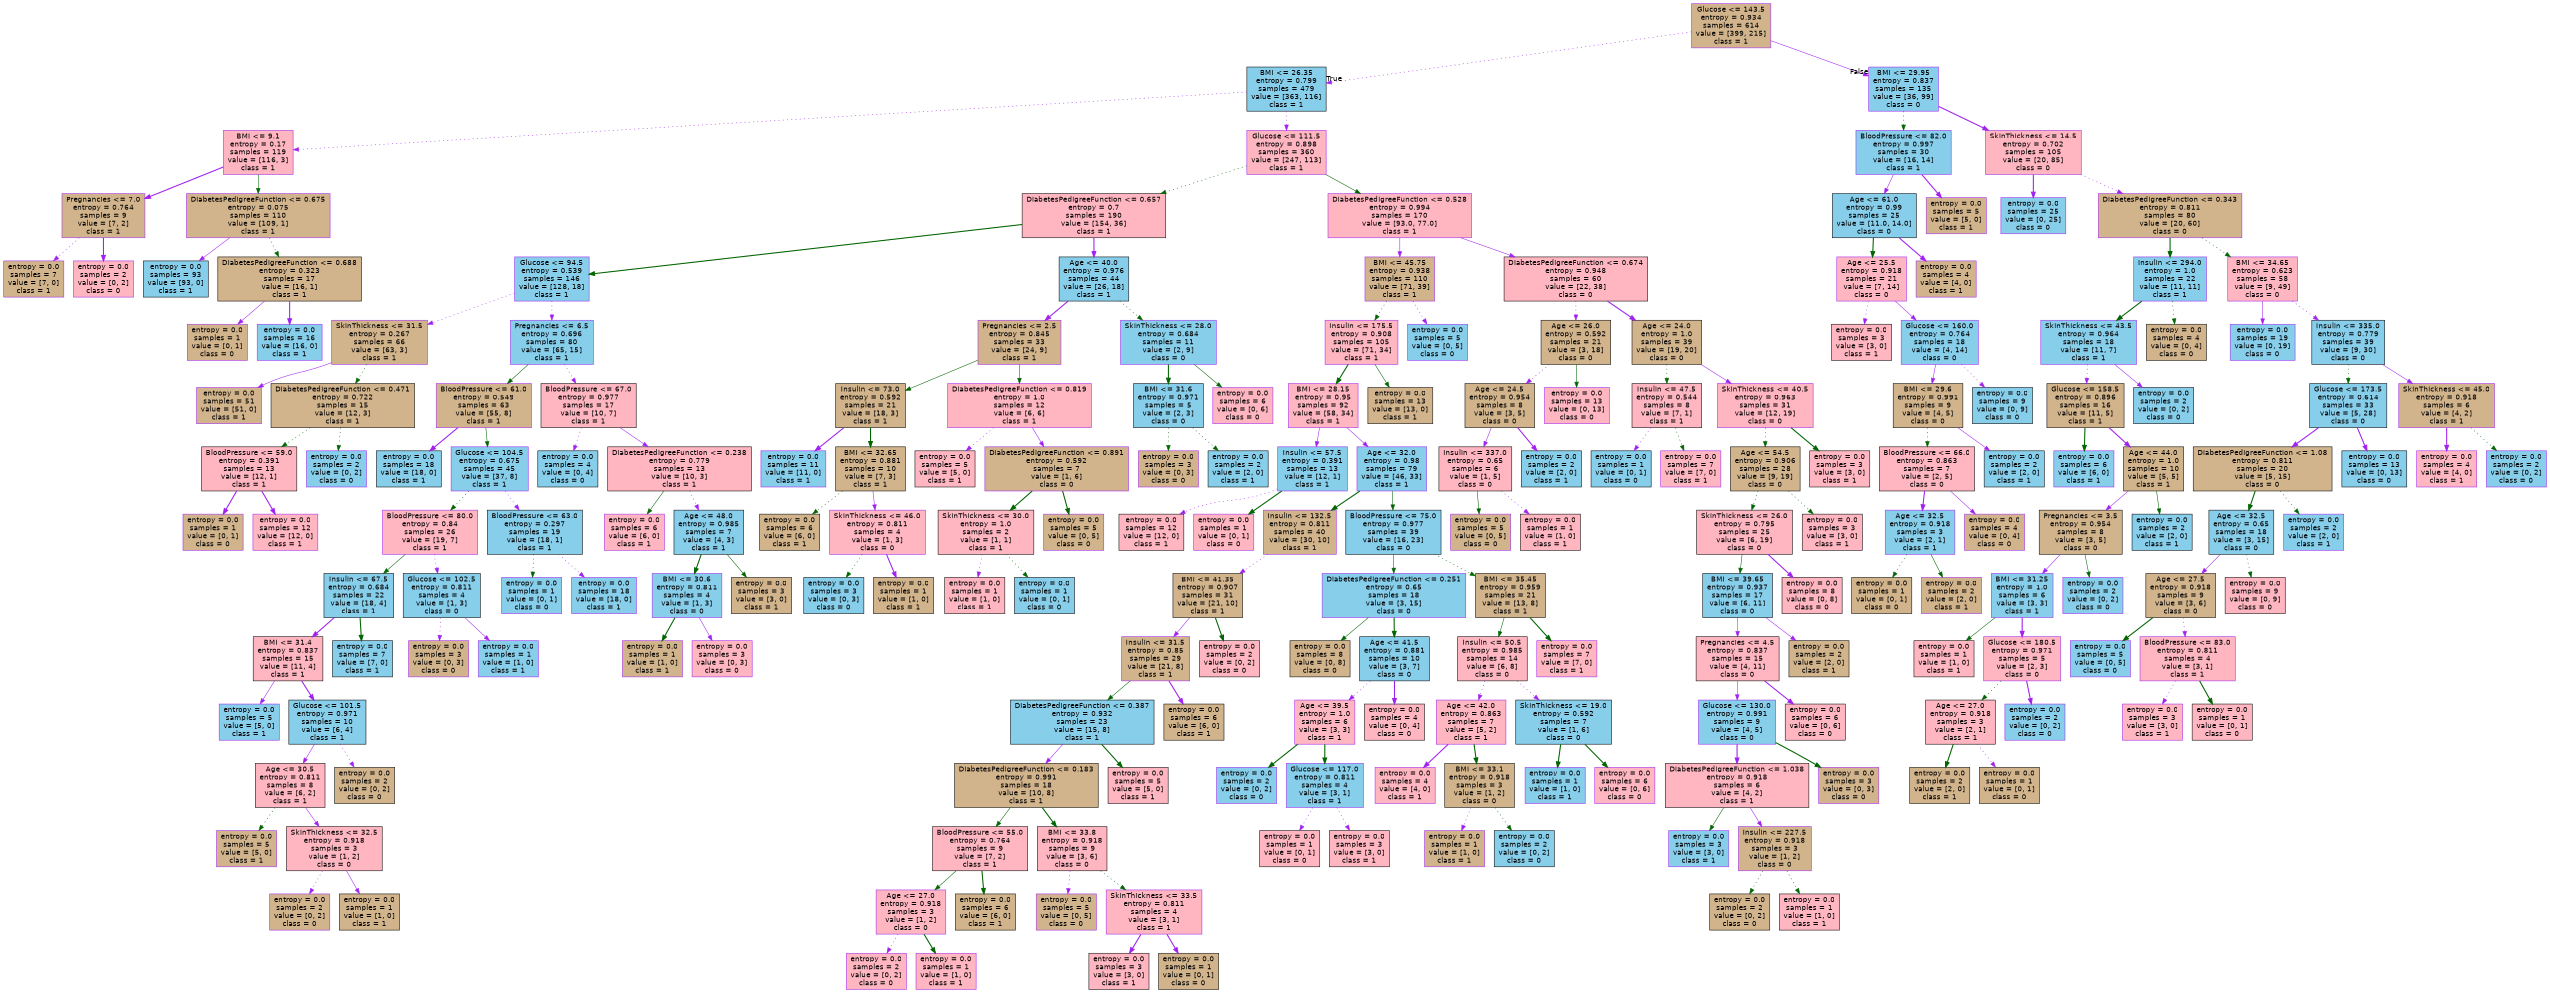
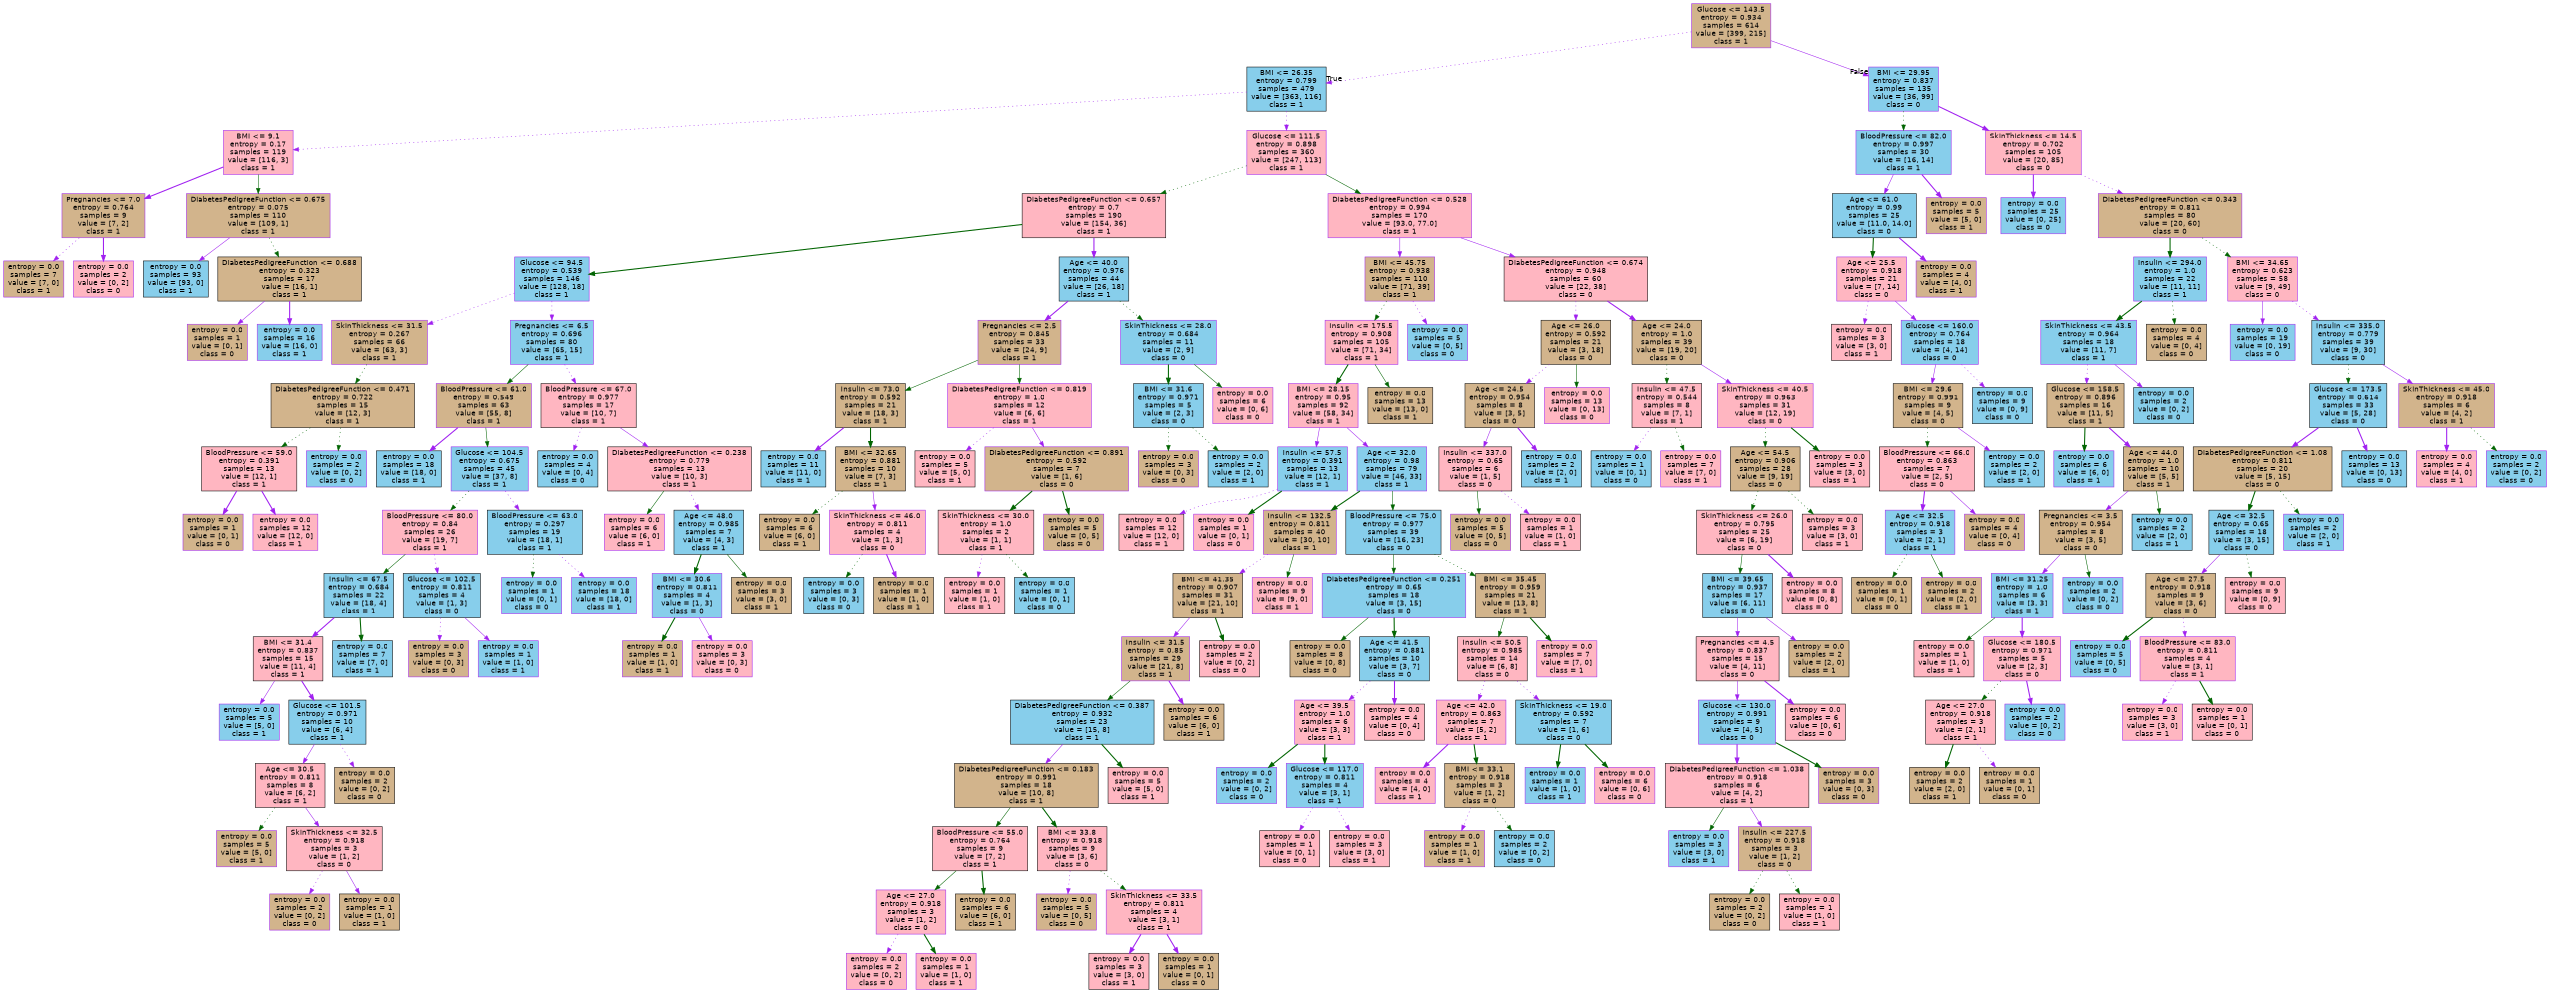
(229, 406) -> none
(793, 469) -> (793, 469)
none -> (1282, 596)
